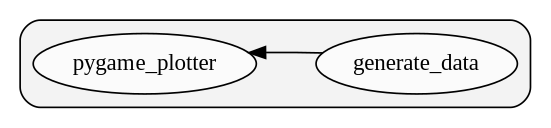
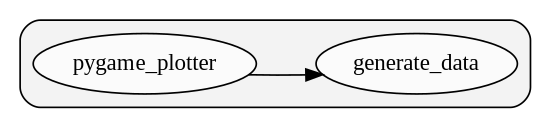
(294, 52) -> (277, 75)
